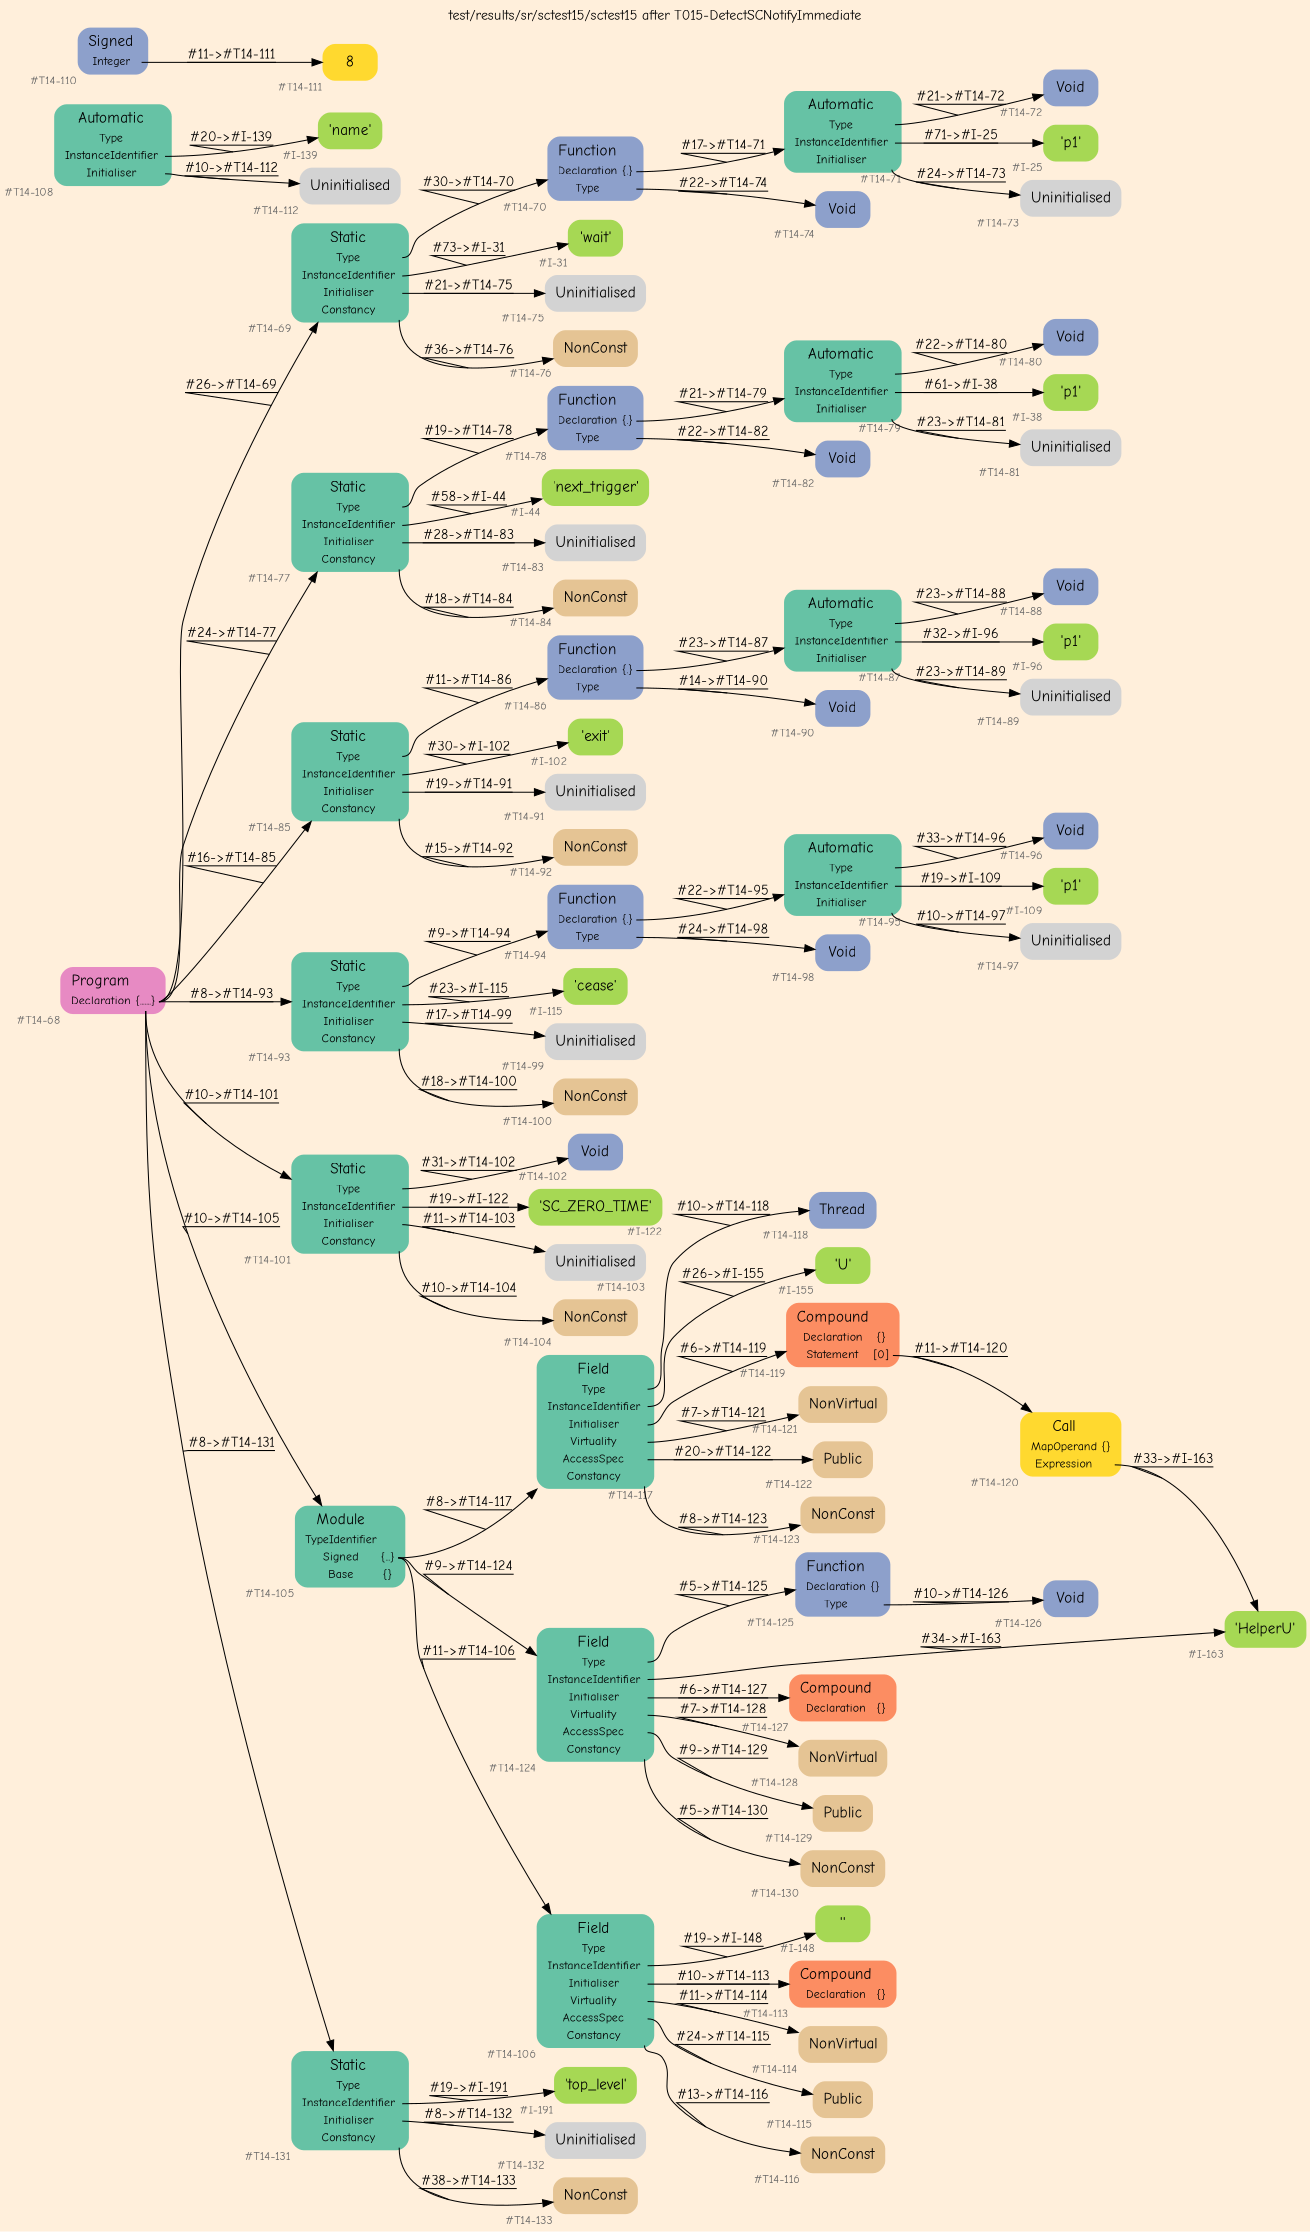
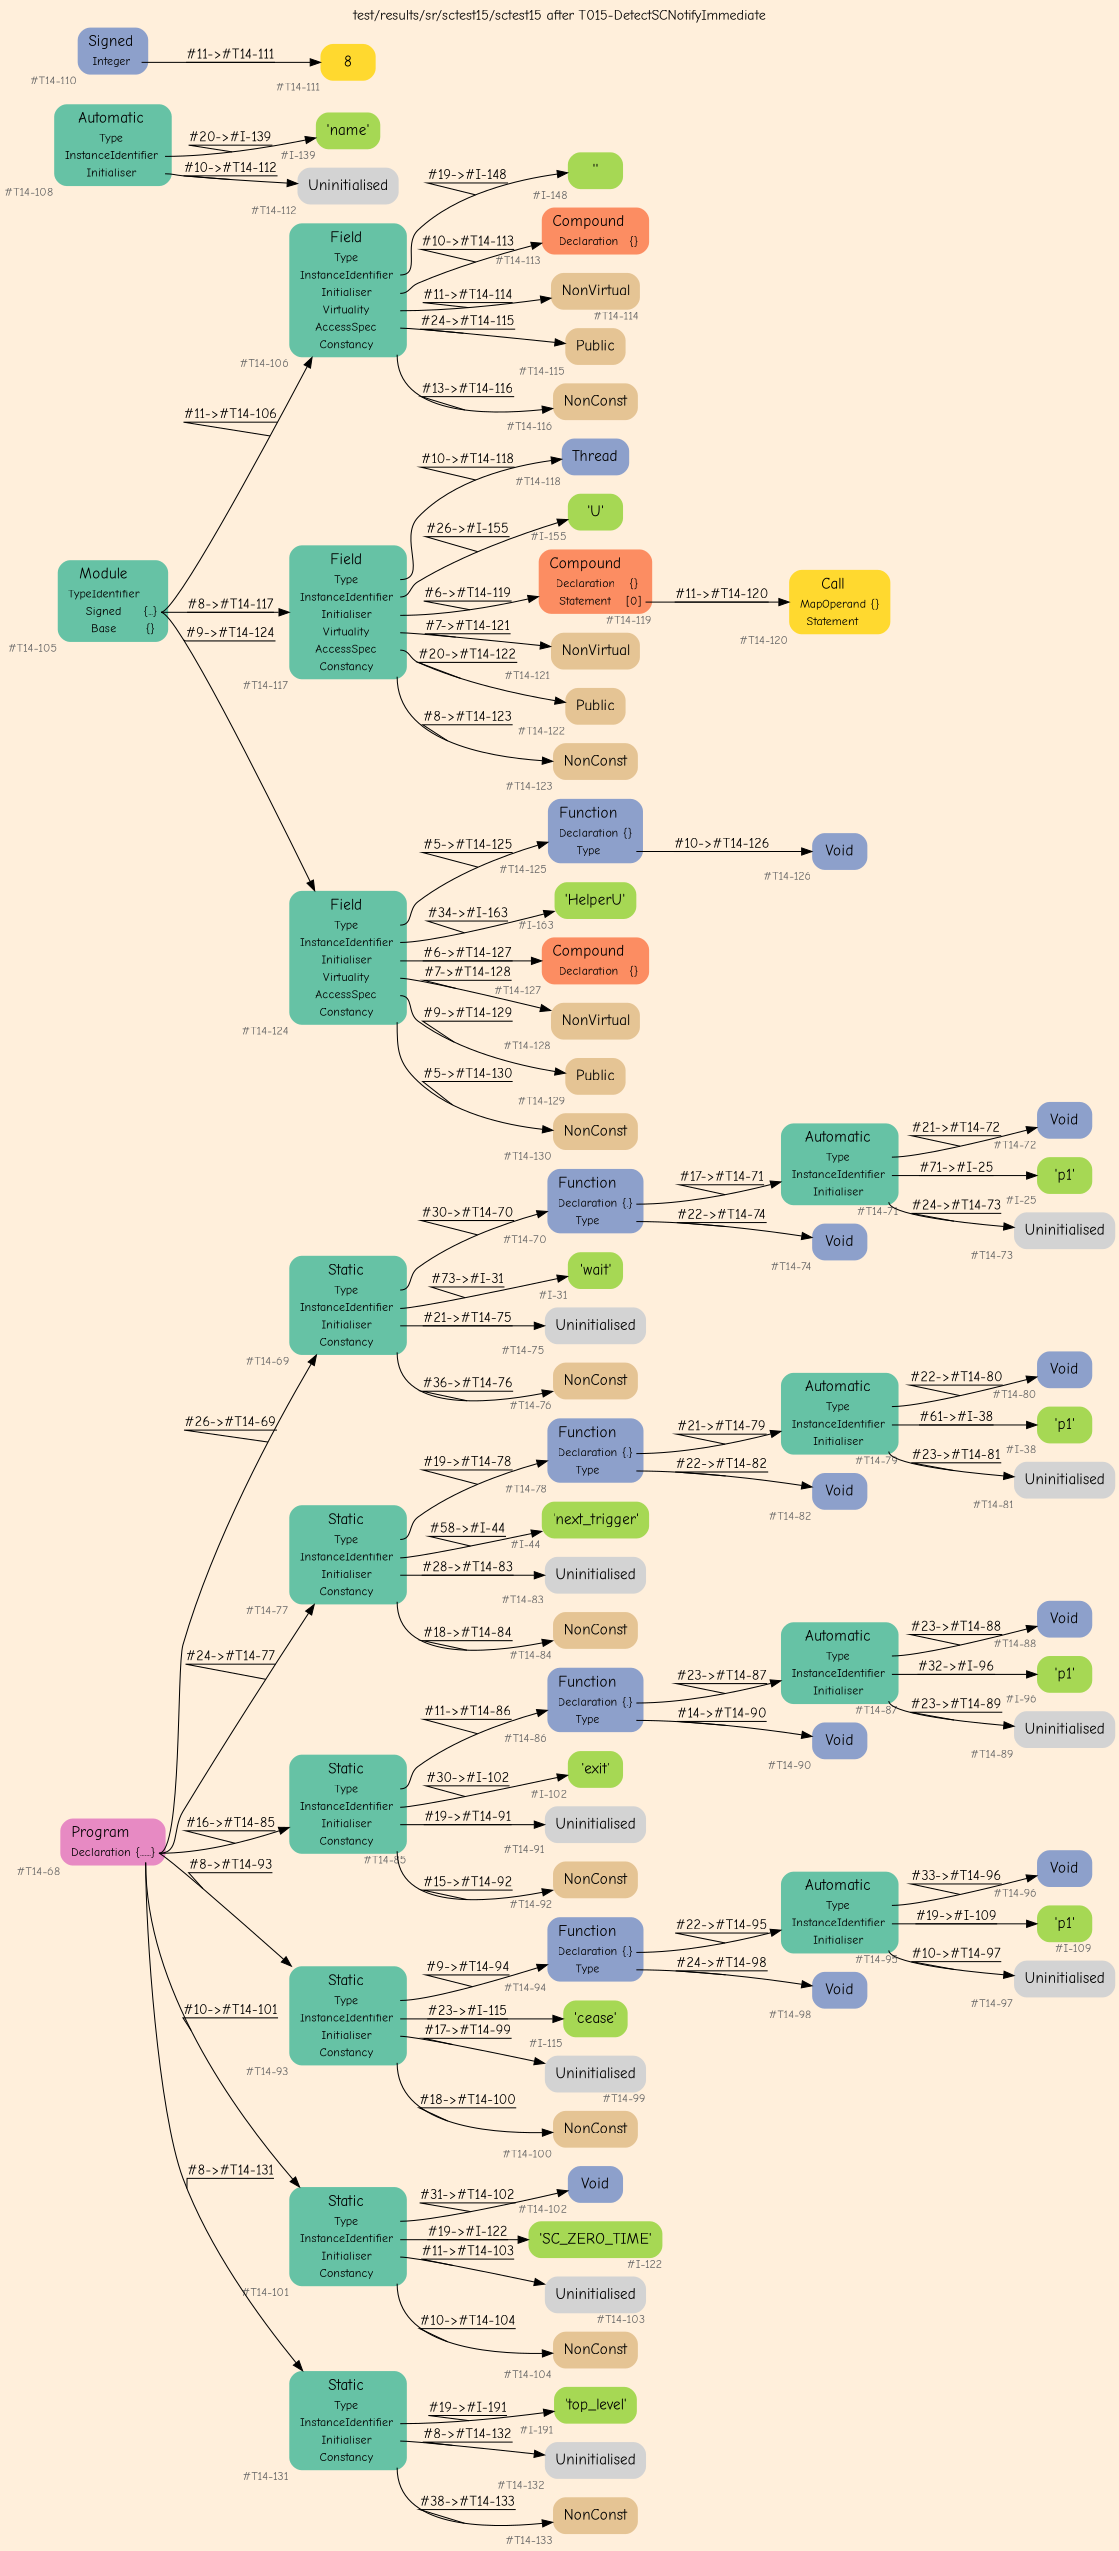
(200, 1264) -> none
(1064, 1464) -> (833, 622)
(1202, 1513) -> none
